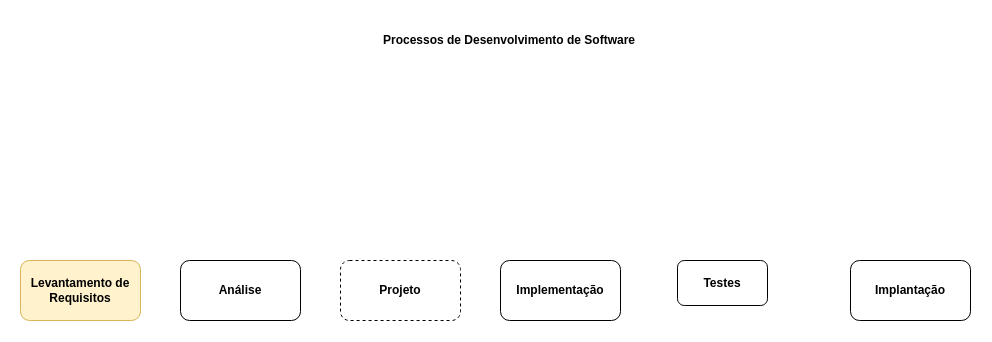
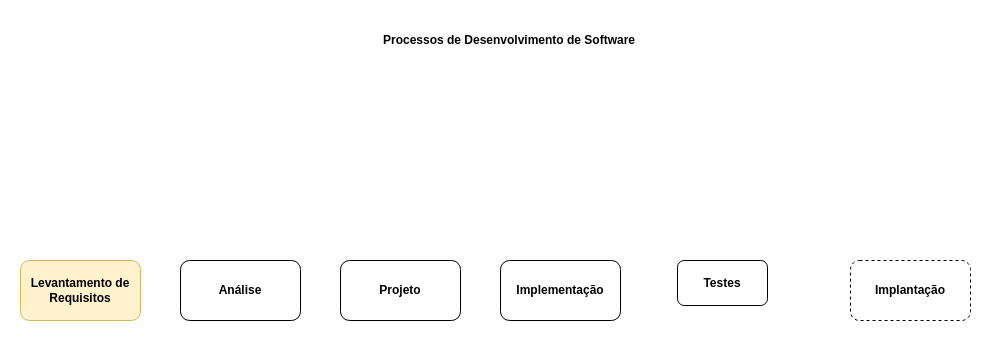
(401, 291) -> (401, 291)
(911, 291) -> (911, 291)
